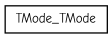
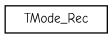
(56, 19) -> (56, 19)
